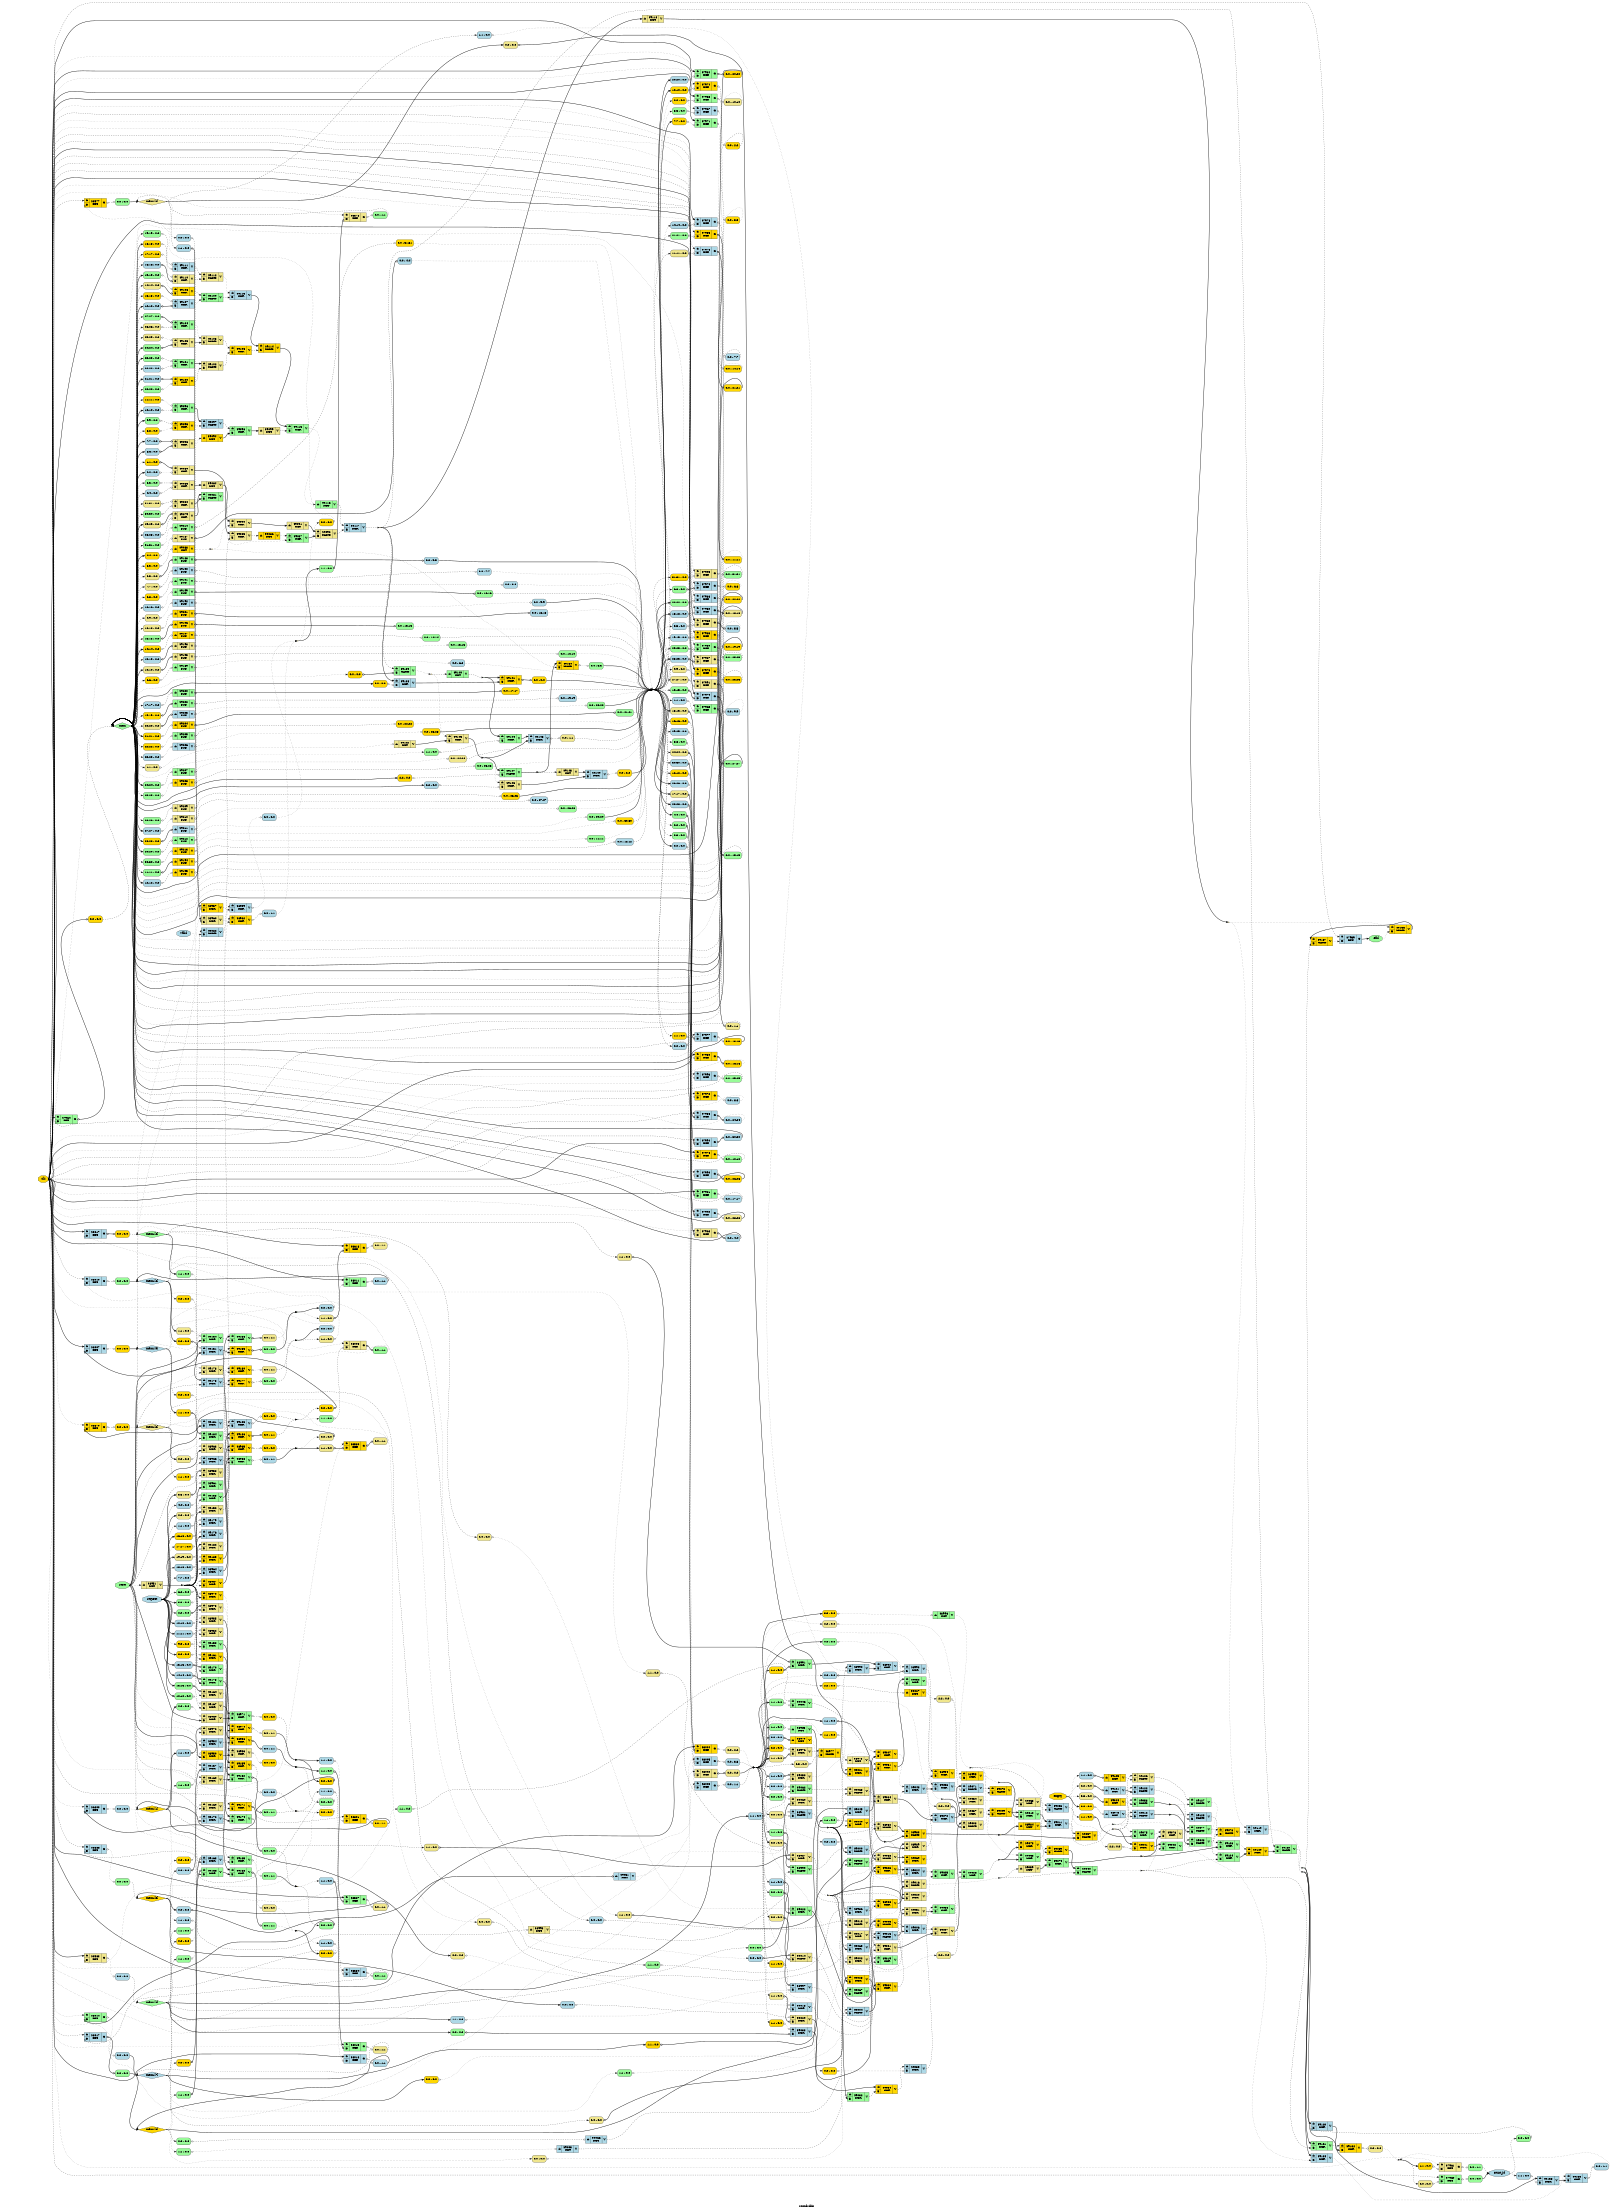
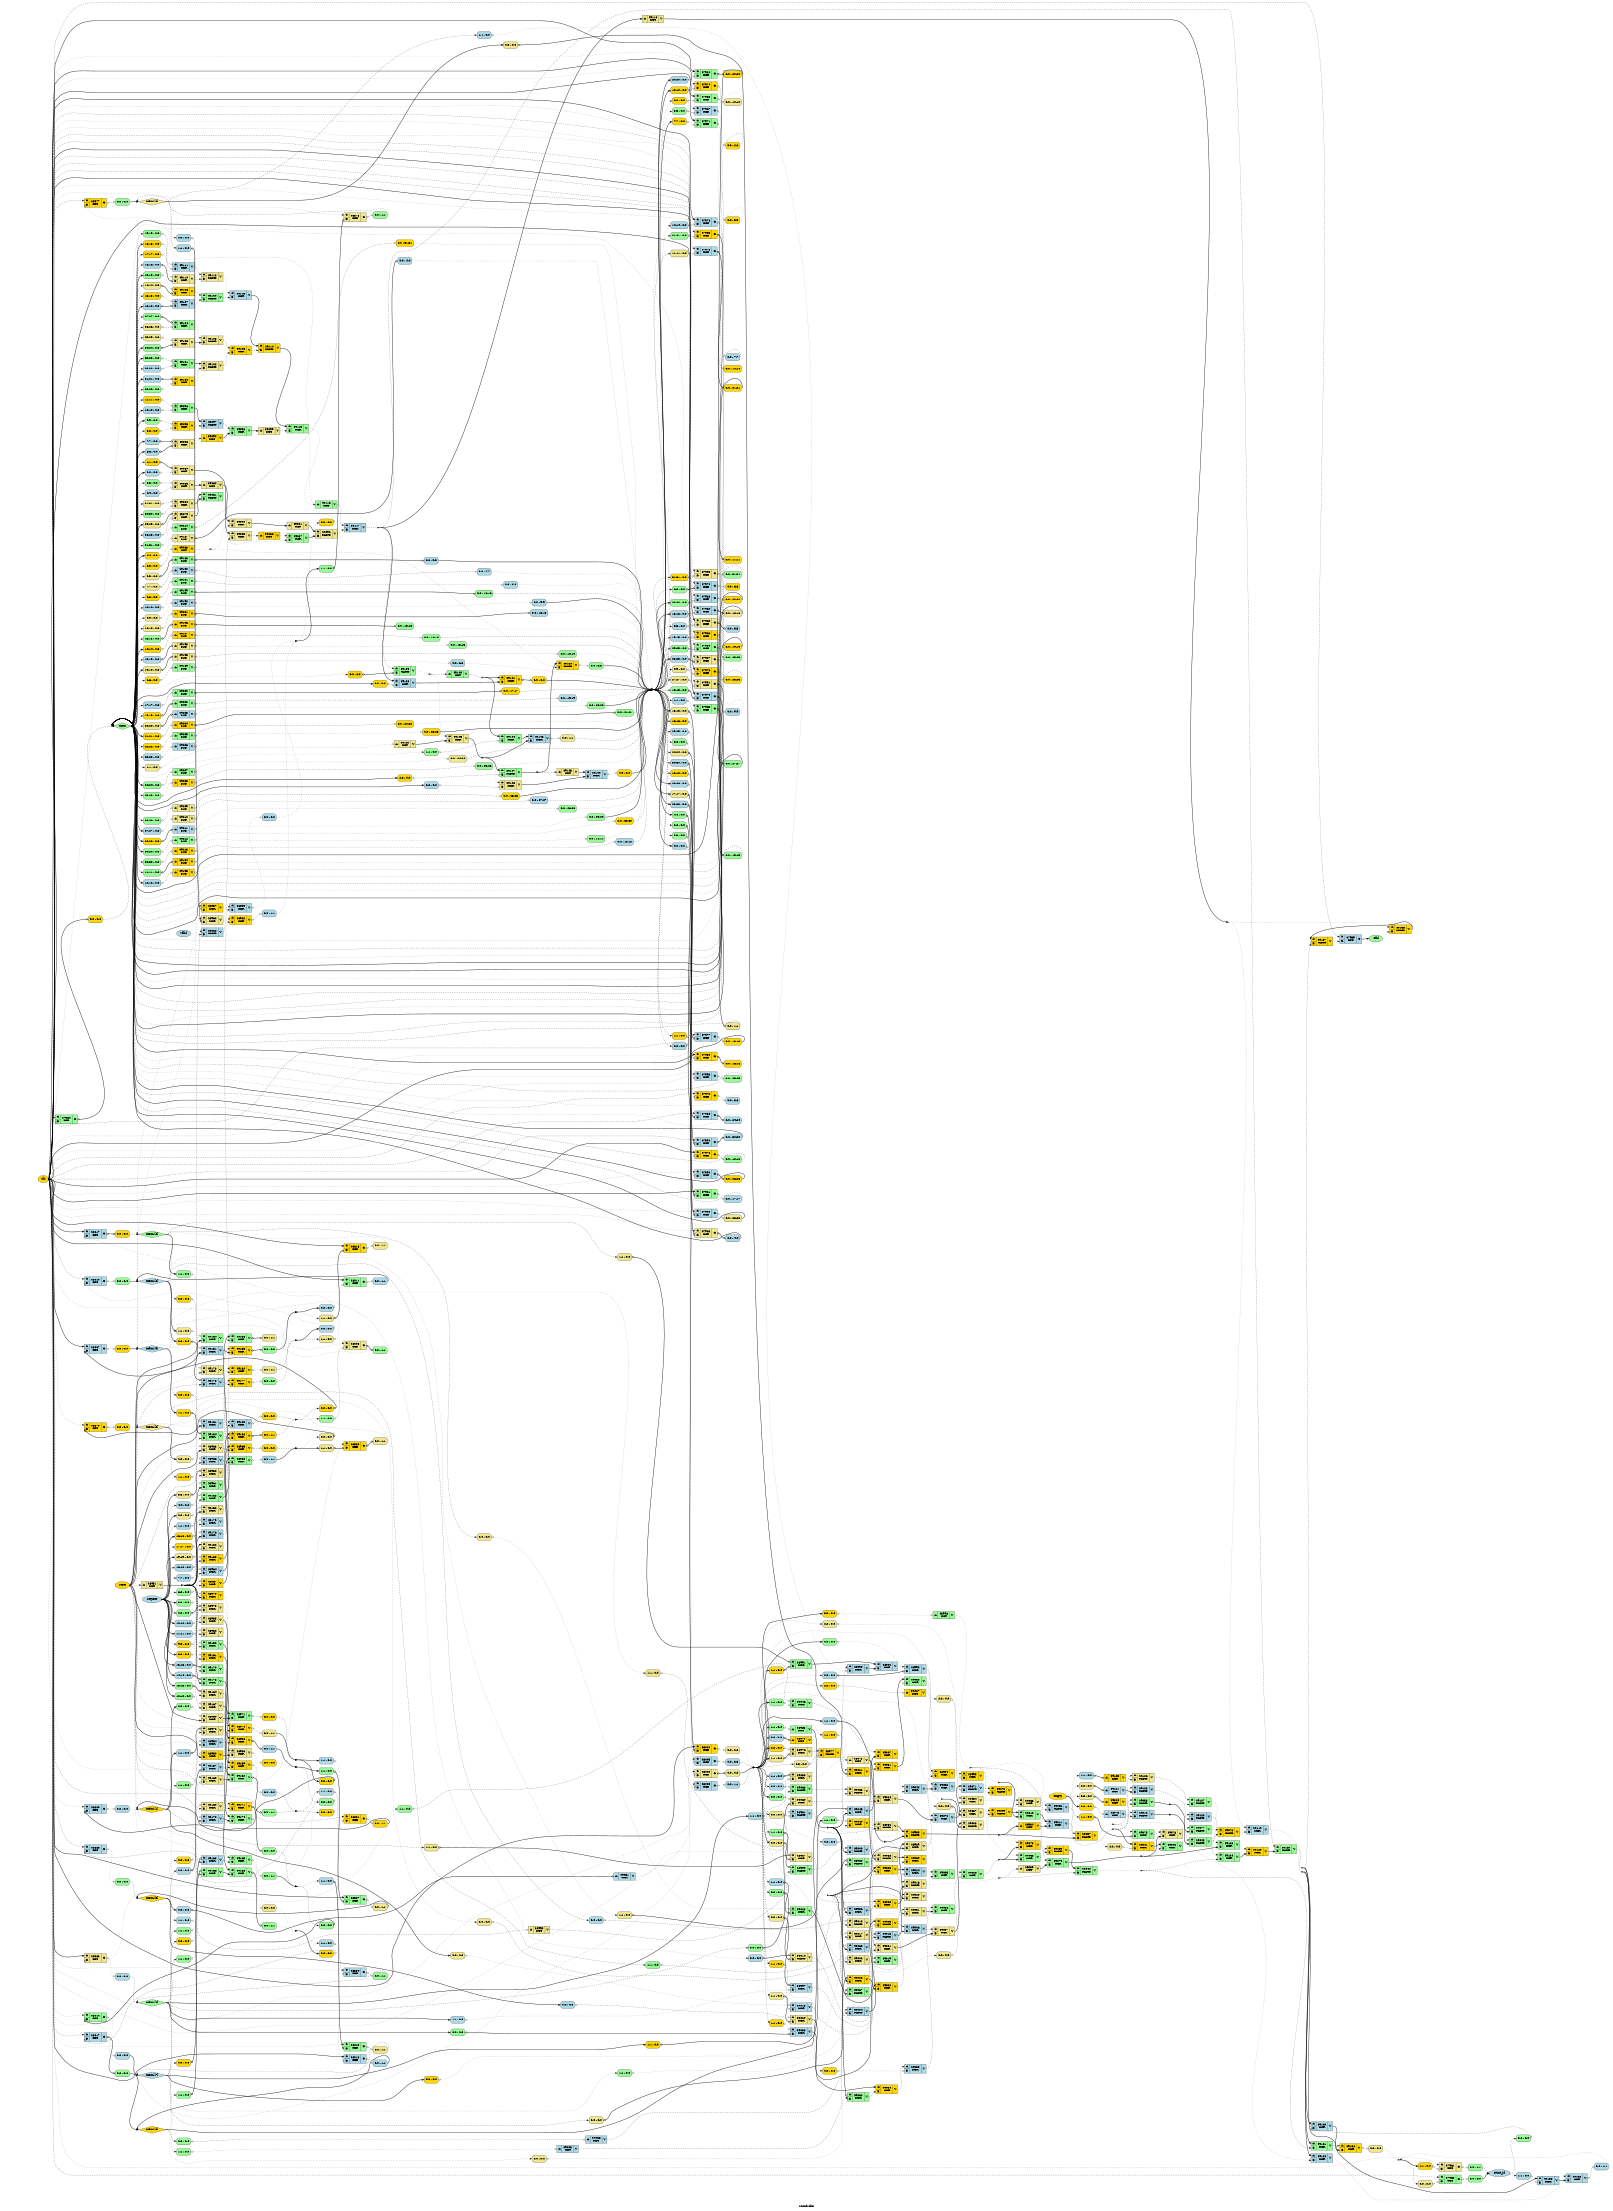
(122, 1585) -> (122, 1585)
